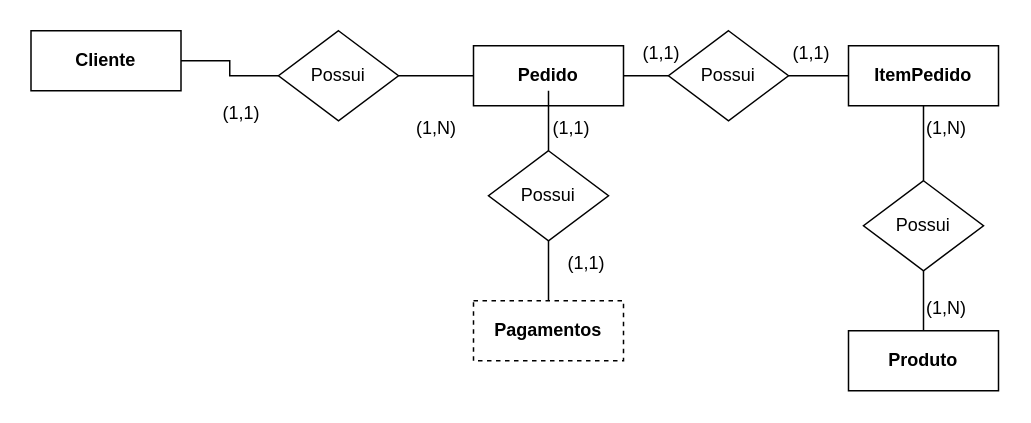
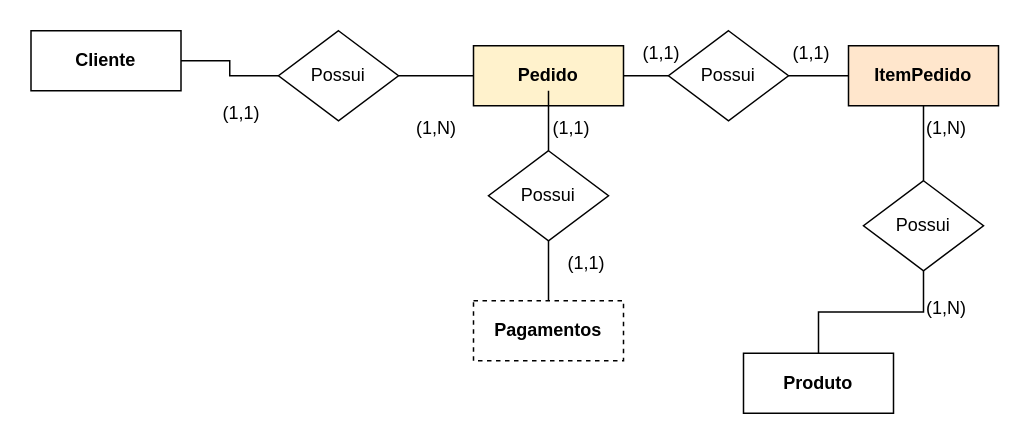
(548, 76) -> (548, 76)
(923, 76) -> (923, 76)
(923, 361) -> (818, 383)
